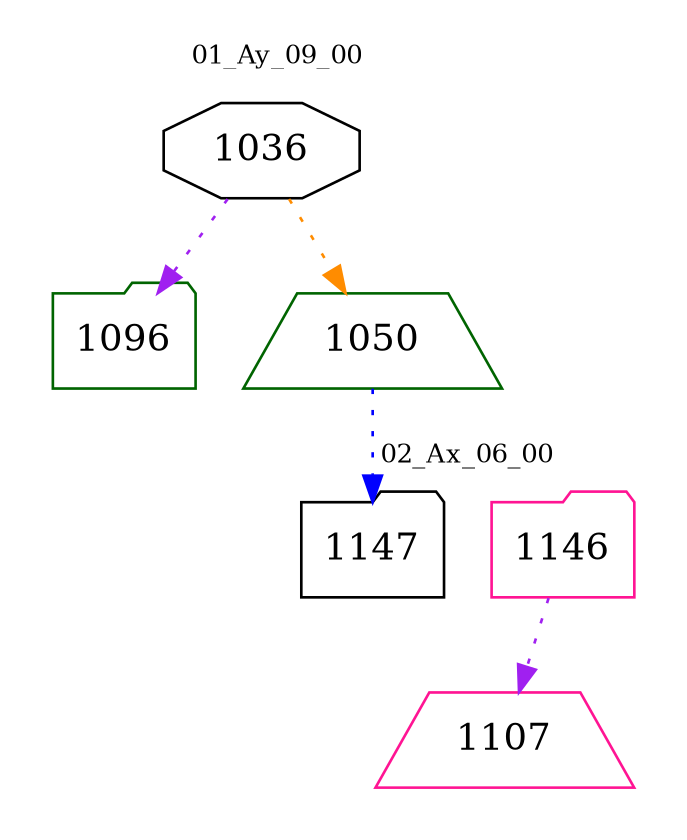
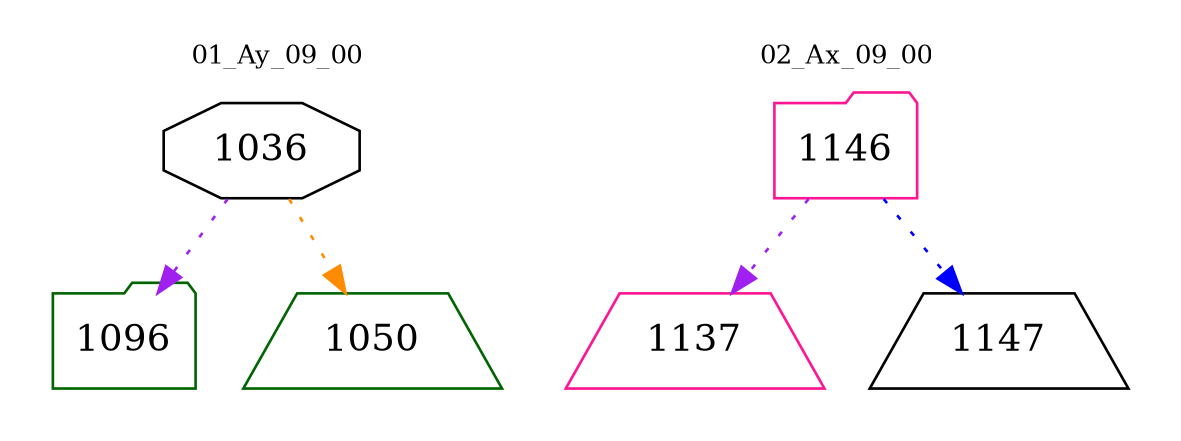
(373, 447) -> (914, 236)
(468, 456) -> (847, 57)
(373, 550) -> (999, 341)
(505, 740) -> (695, 341)
